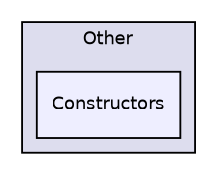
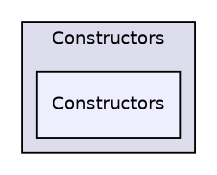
(109, 40) -> (109, 40)
